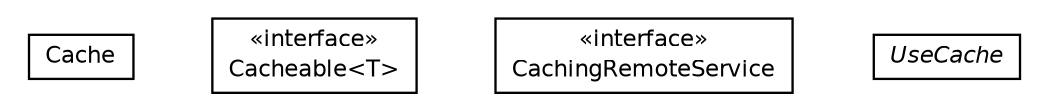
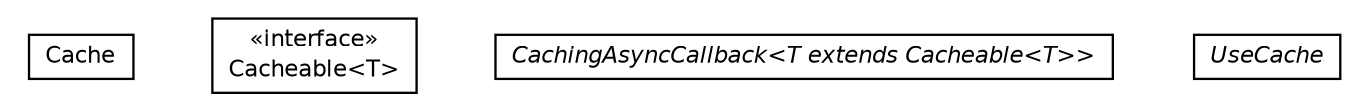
(644, 56) -> none
none -> (804, 56)
